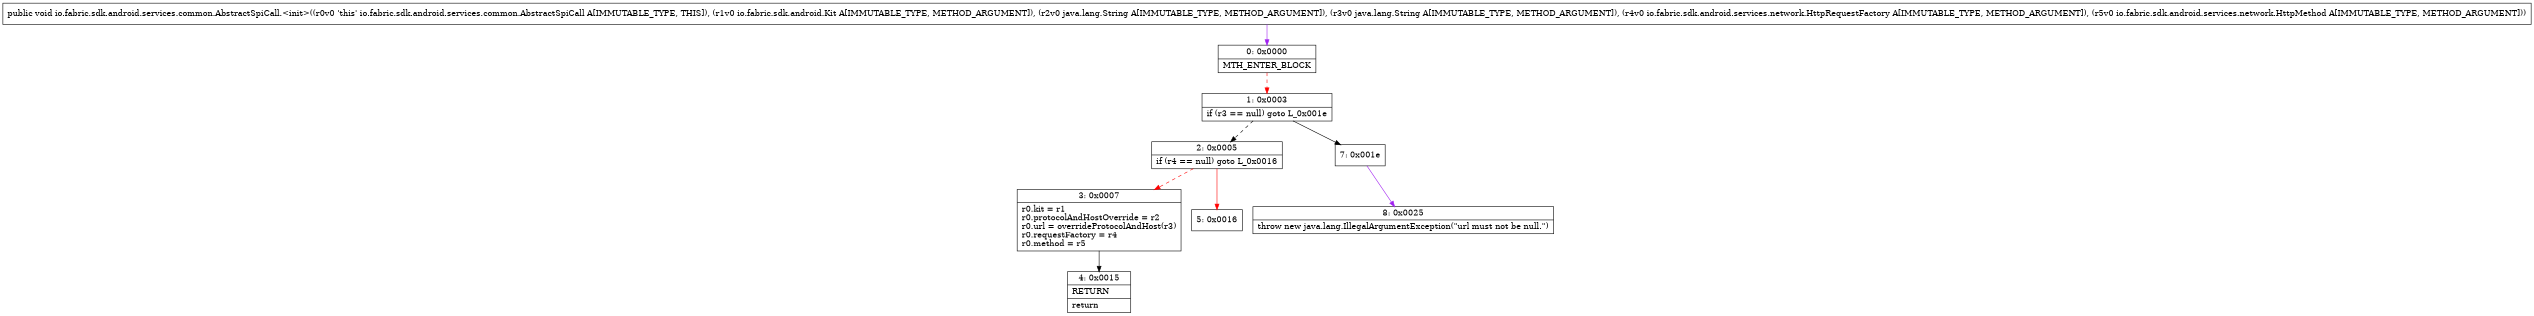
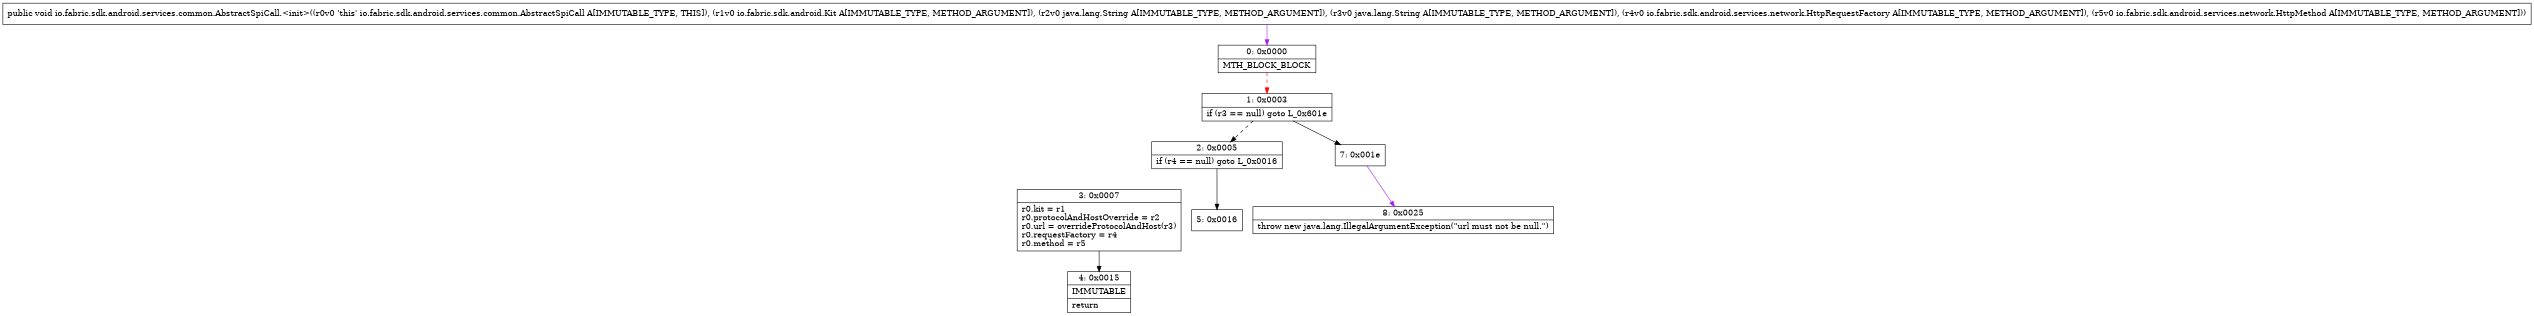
(1267, 66) -> (1267, 66)
(1267, 114) -> (1267, 114)
(1176, 178) -> none
(1217, 186) -> (1217, 186)
(1091, 292) -> (1099, 292)
